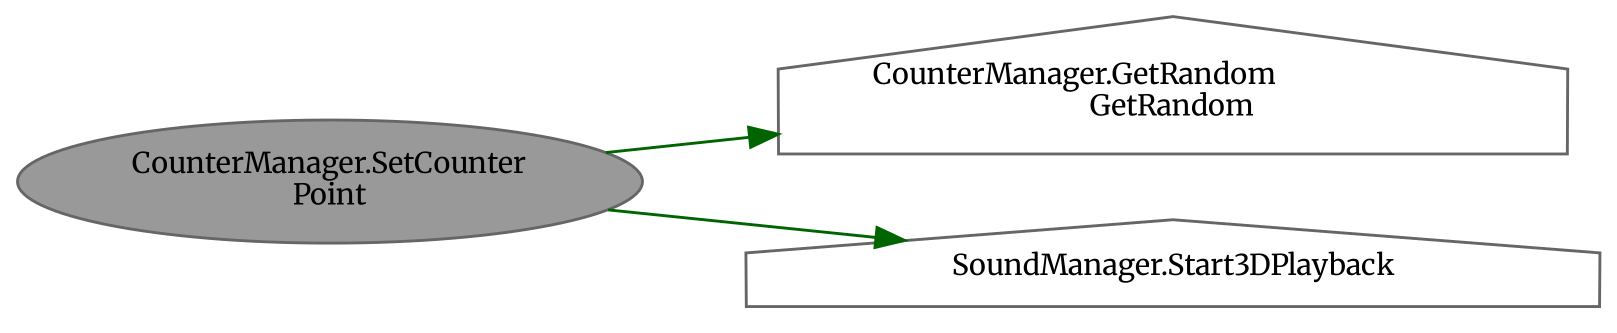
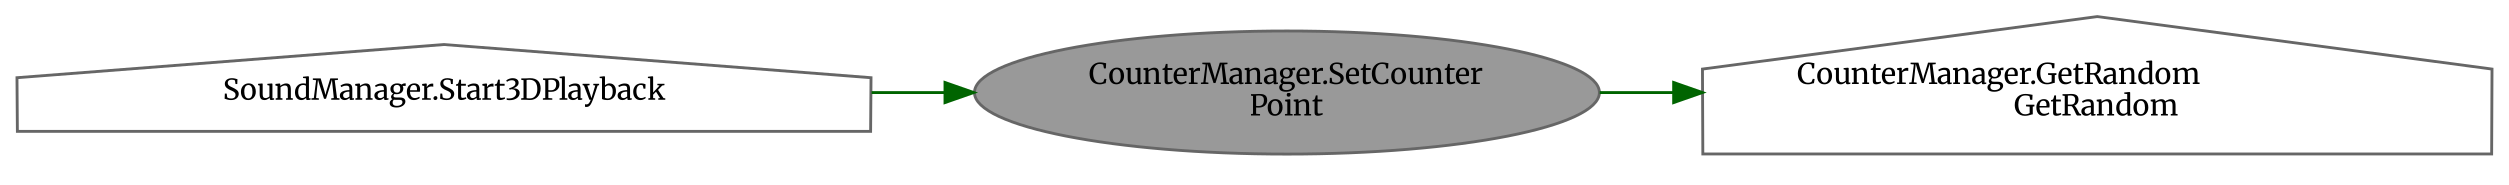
(742, 224) -> (908, 93)
